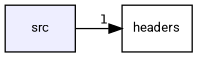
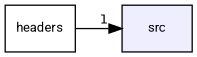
(92, 29) -> (92, 29)
